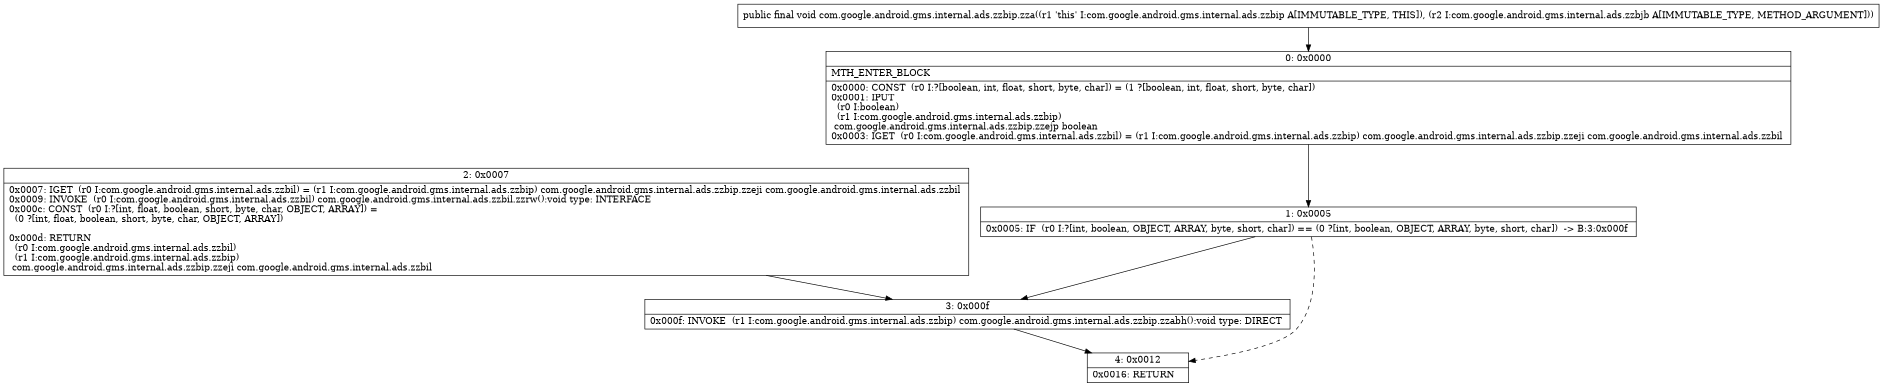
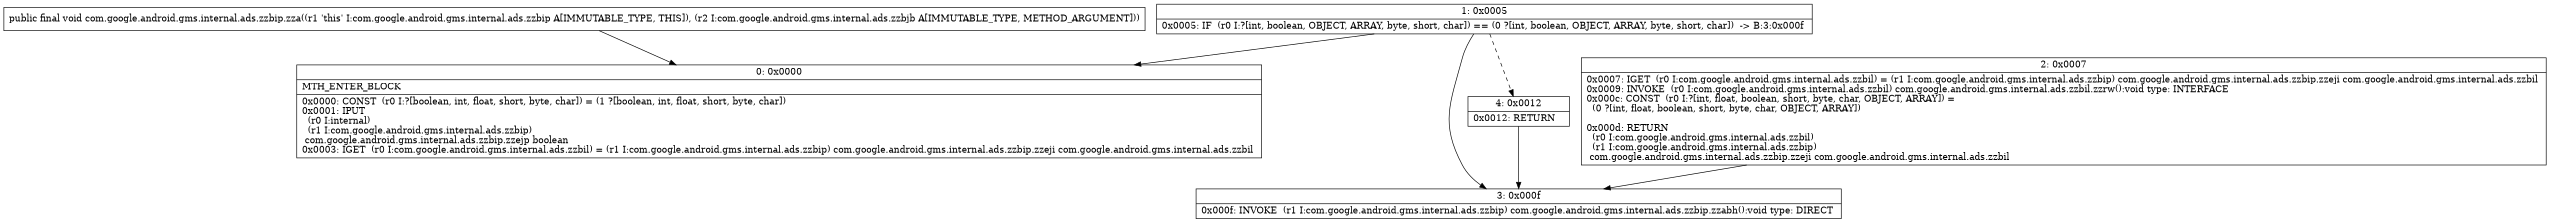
(865, 108) -> (336, 121)
(1308, 172) -> (1258, 49)
(1050, 340) -> (1519, 154)
(1138, 375) -> (1519, 119)
